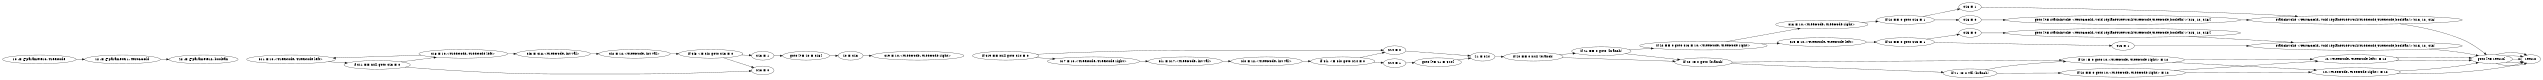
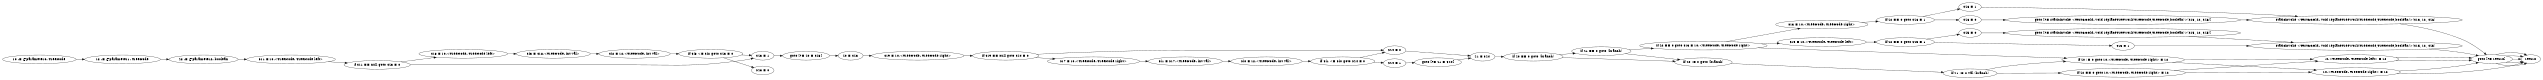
none -> (967, 56)
(378, 57) -> (241, 59)
(1533, 57) -> (1533, 57)
(123, 59) -> (123, 59)
(1896, 61) -> (1911, 53)
(577, 74) -> (581, 65)
